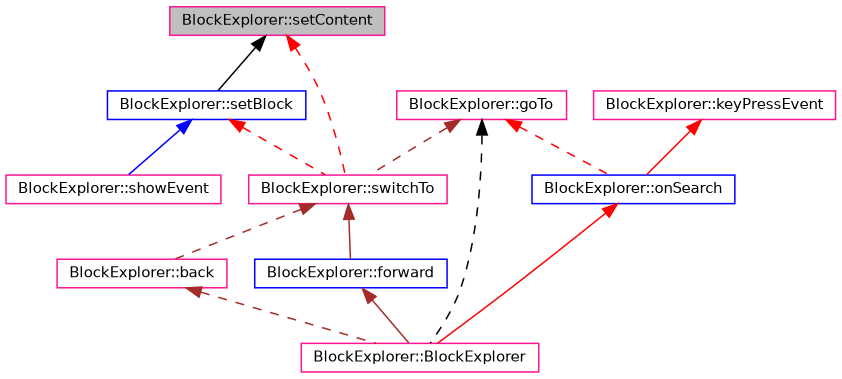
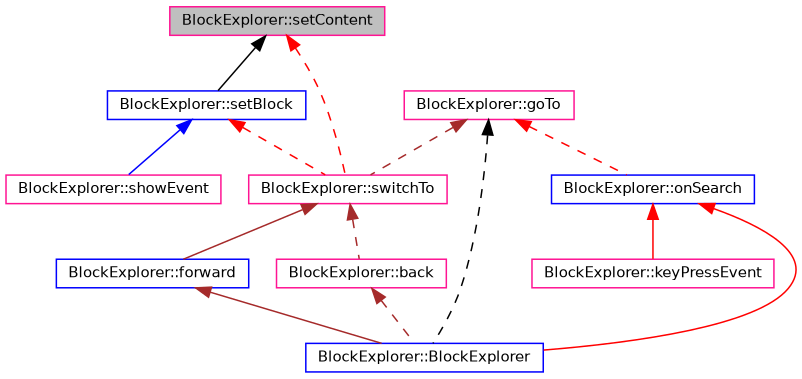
(669, 153) -> (653, 239)
(420, 358) -> (425, 358)
